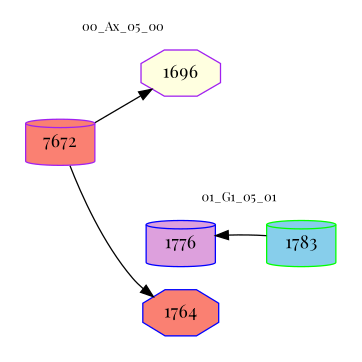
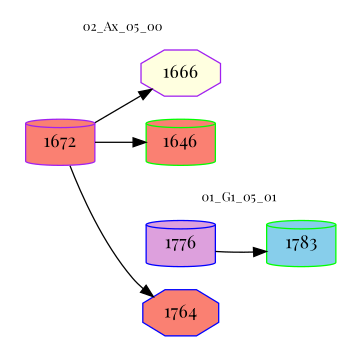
(123, 28) -> (123, 28)
(181, 73) -> (181, 73)
(60, 142) -> (60, 142)
none -> (181, 142)
(247, 235) -> (235, 252)
